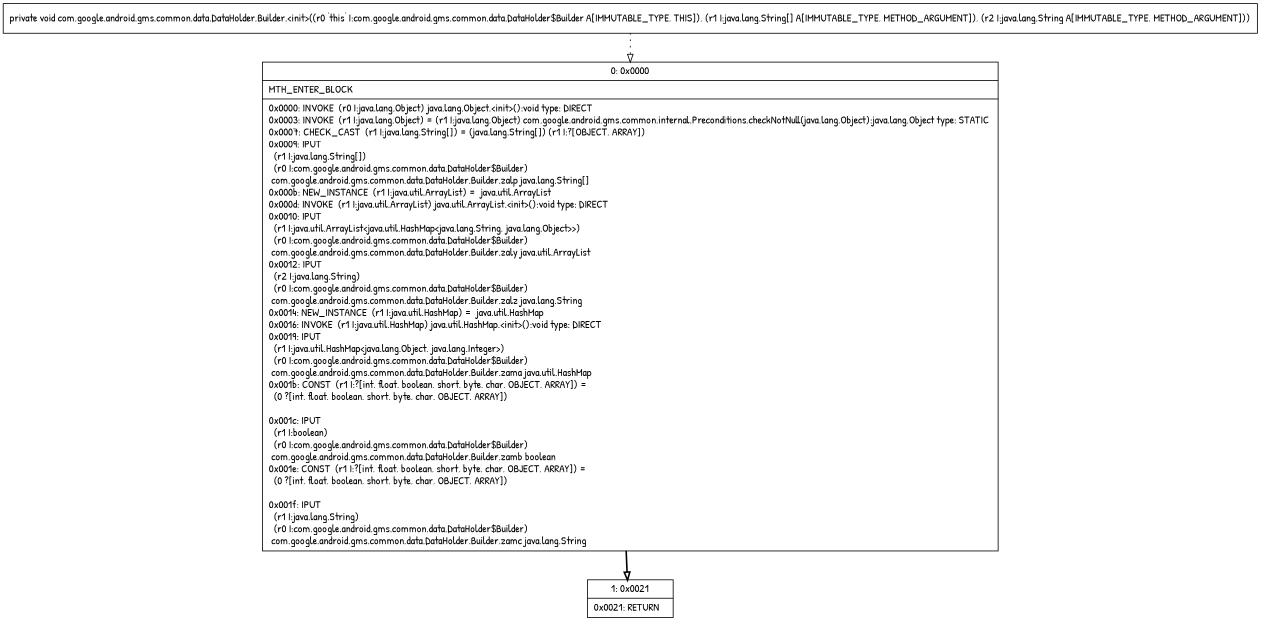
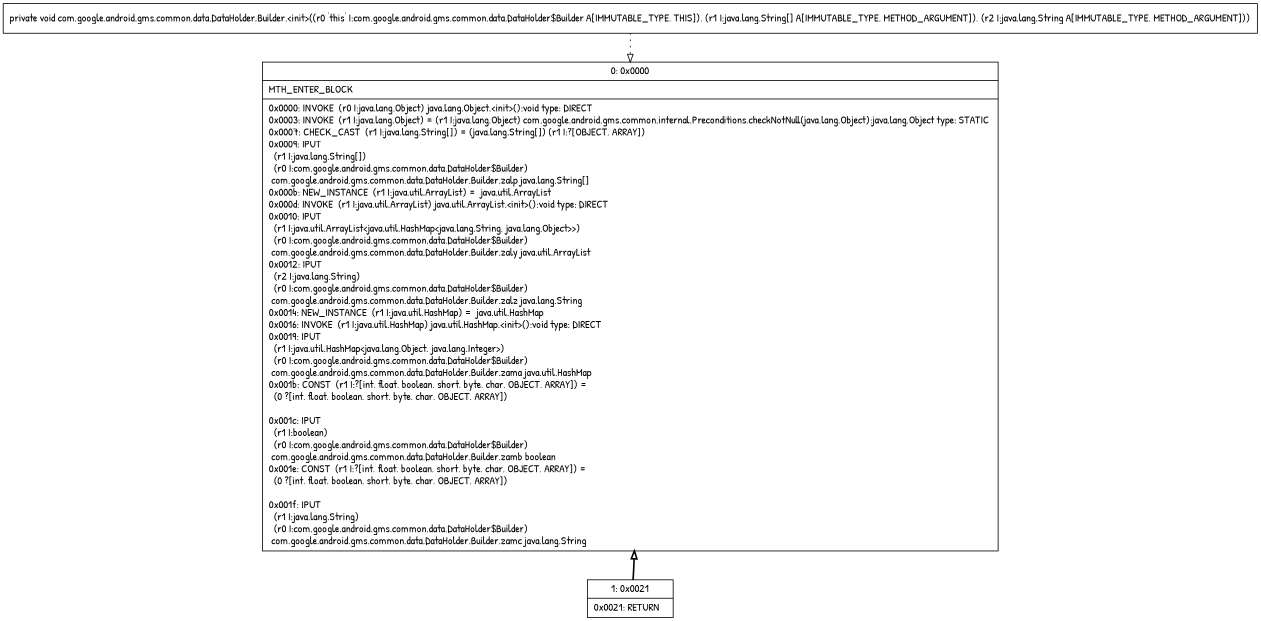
(627, 561) -> (634, 570)
